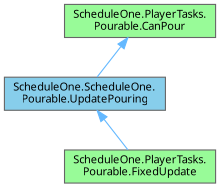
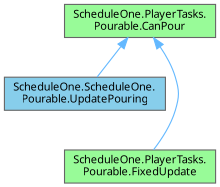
(116, 135) -> (178, 99)
